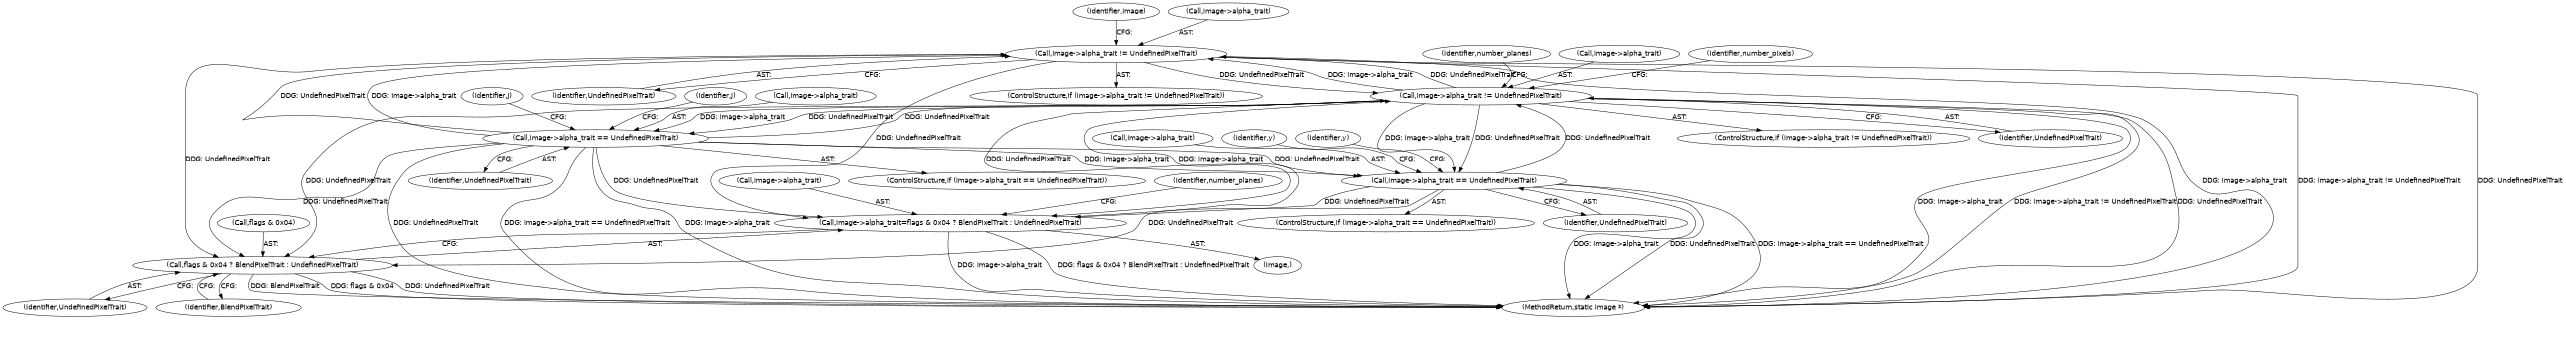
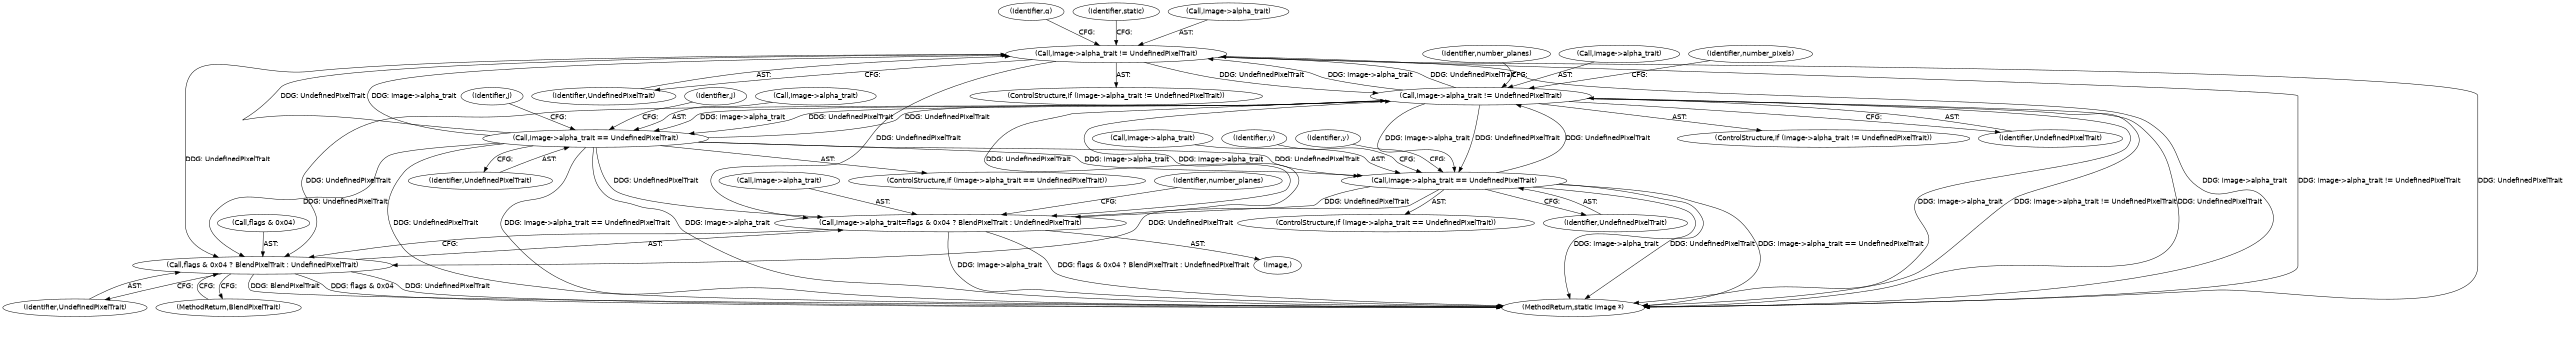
none -> (1031, 12)
(1116, 12) -> (1116, 12)
(229, 308) -> (229, 308)
